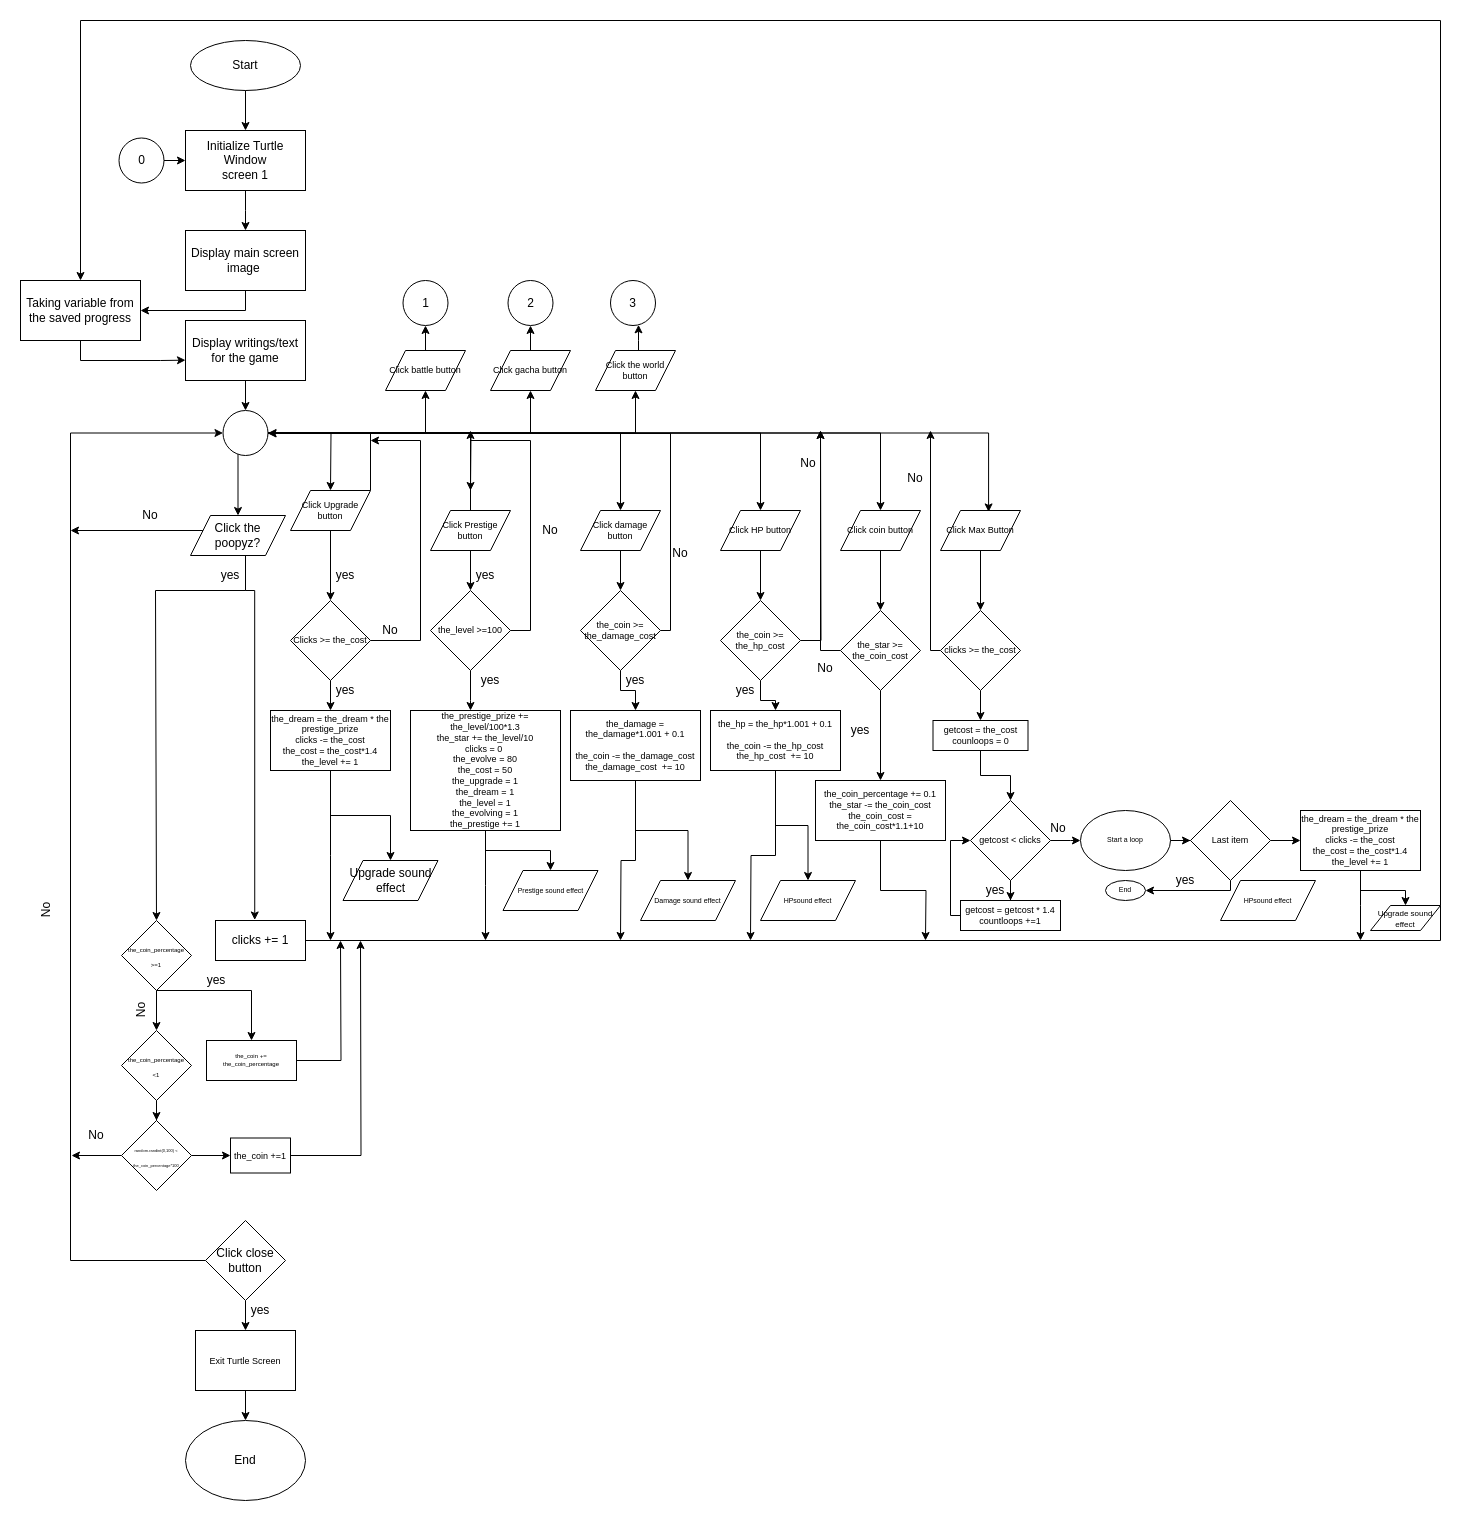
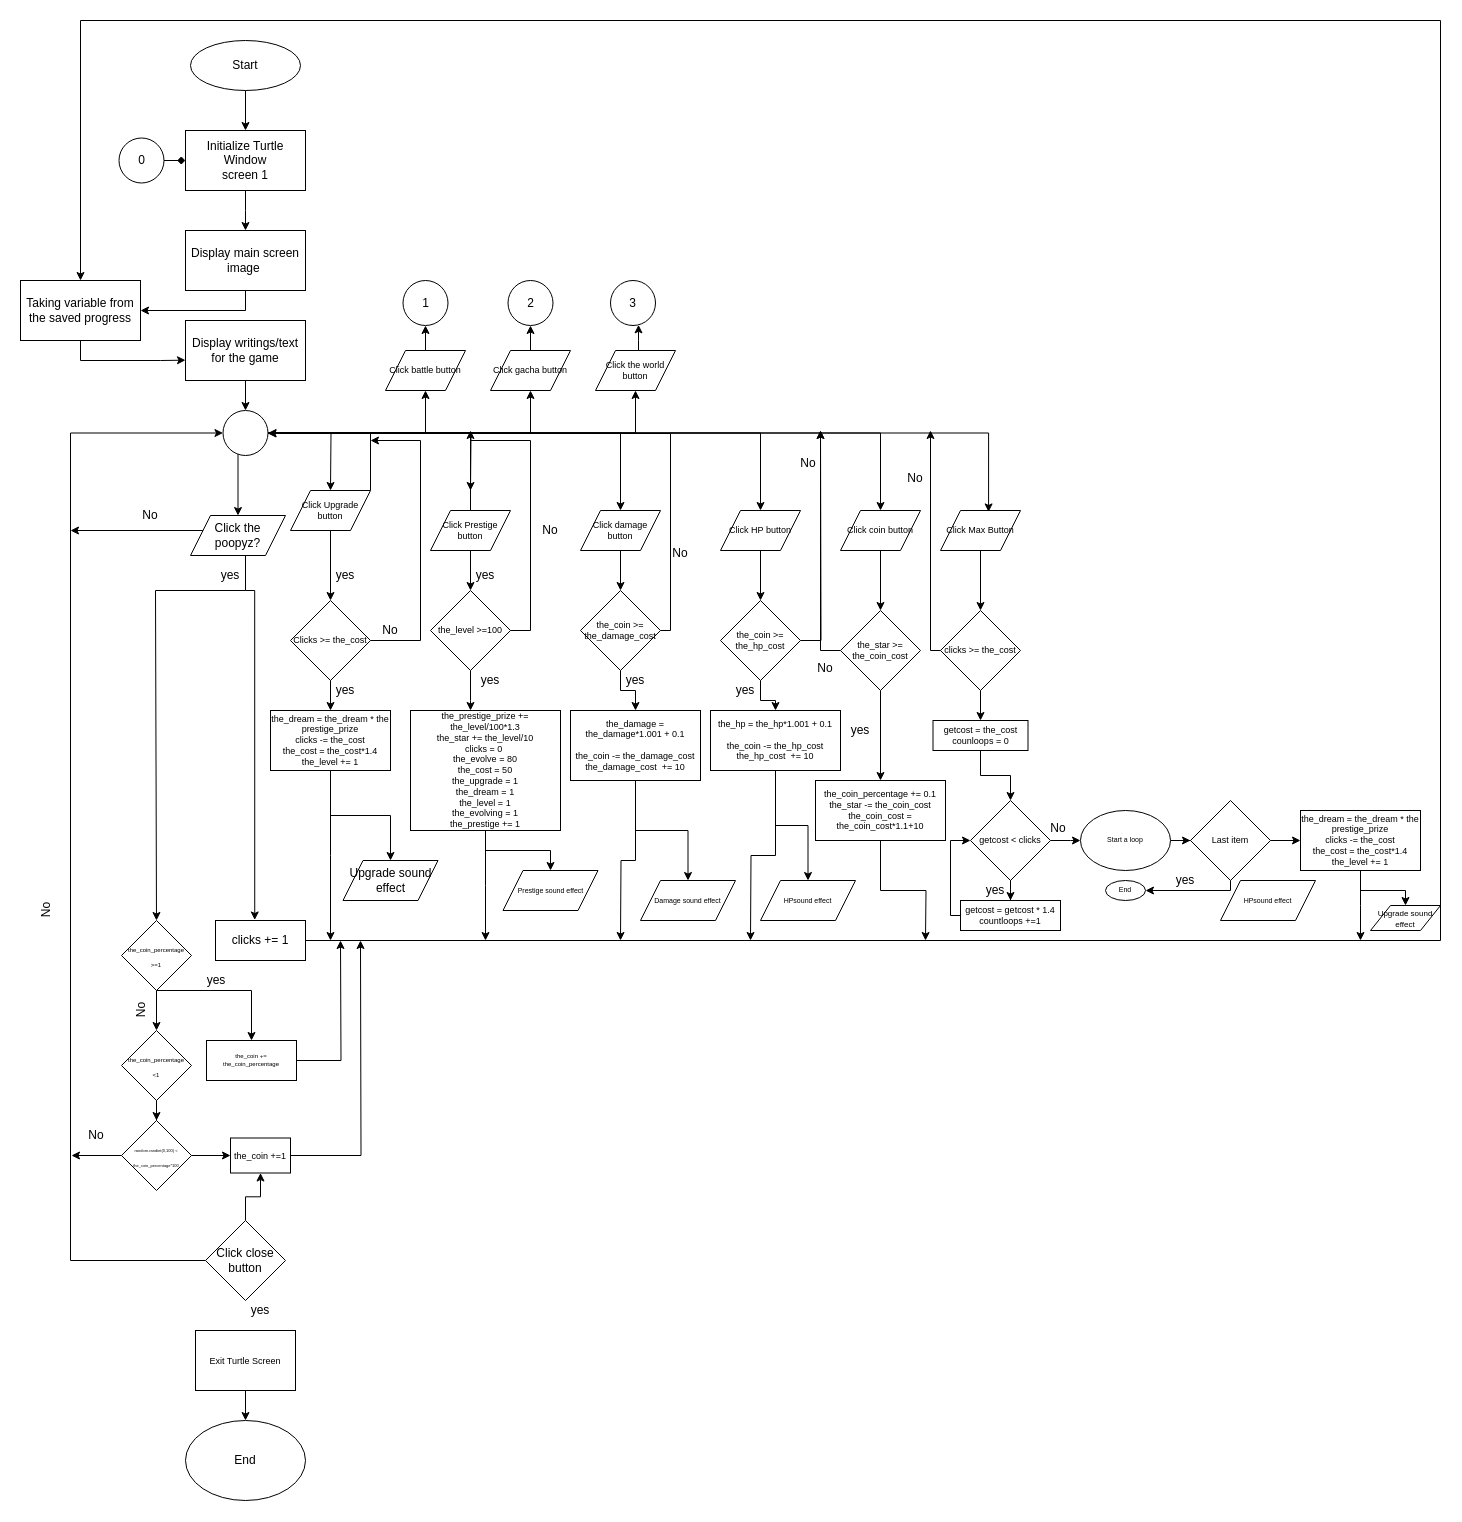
(177, 161) -> (177, 161)
(246, 1320) -> (250, 1197)
